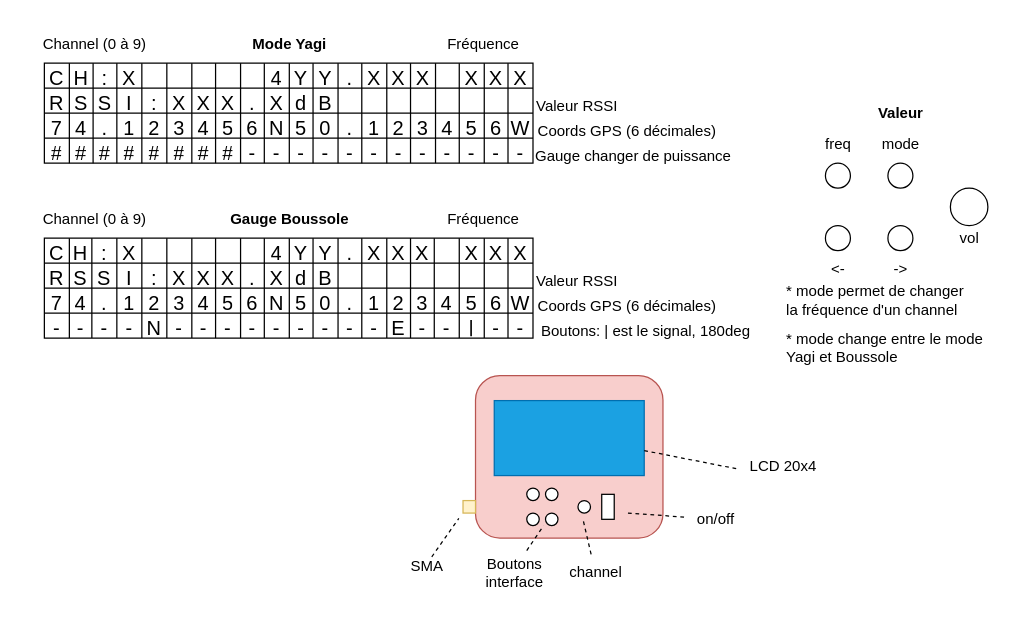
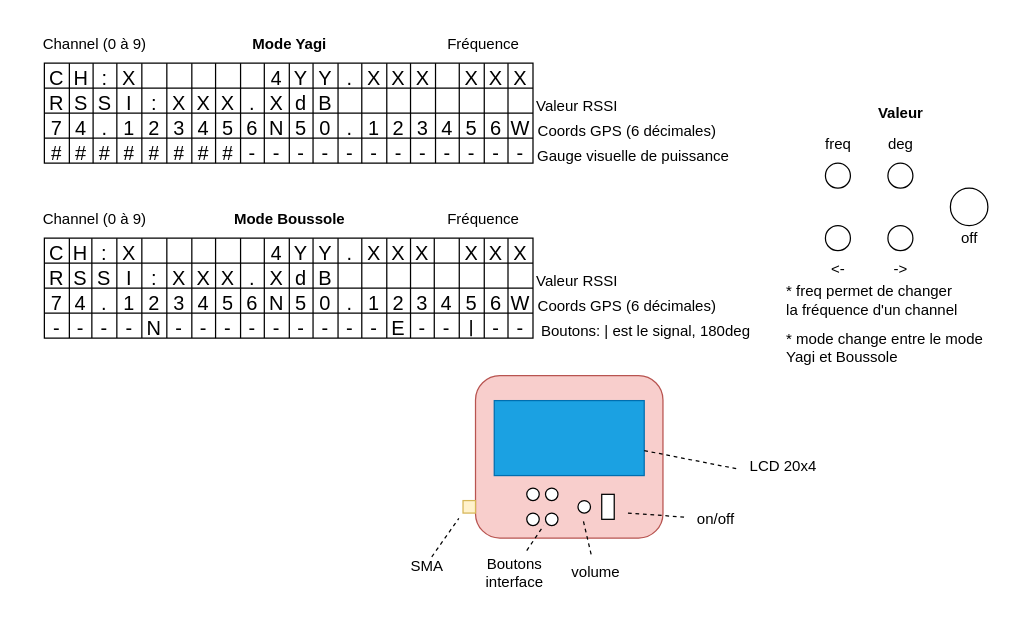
(901, 144) -> (901, 144)
(634, 157) -> (634, 157)
(290, 219) -> (290, 219)
(970, 238) -> (970, 238)
(880, 301) -> (880, 301)
(596, 573) -> (596, 573)
